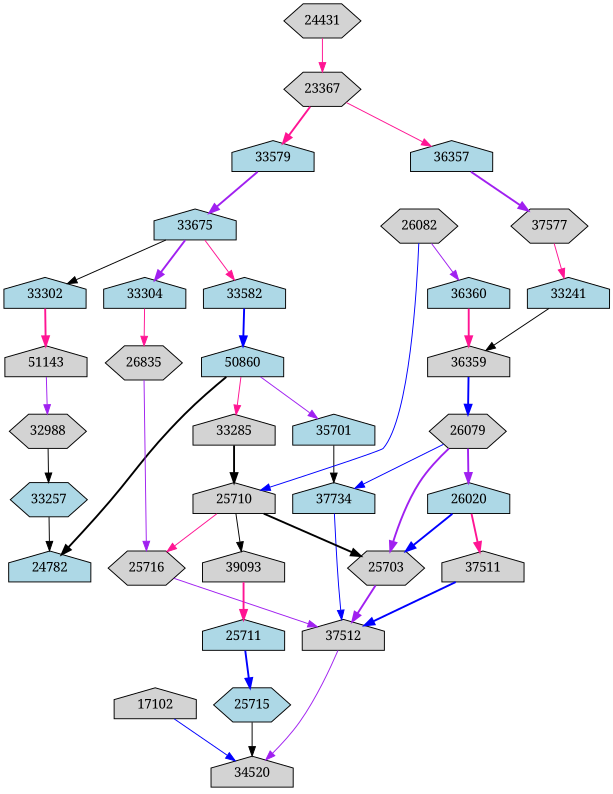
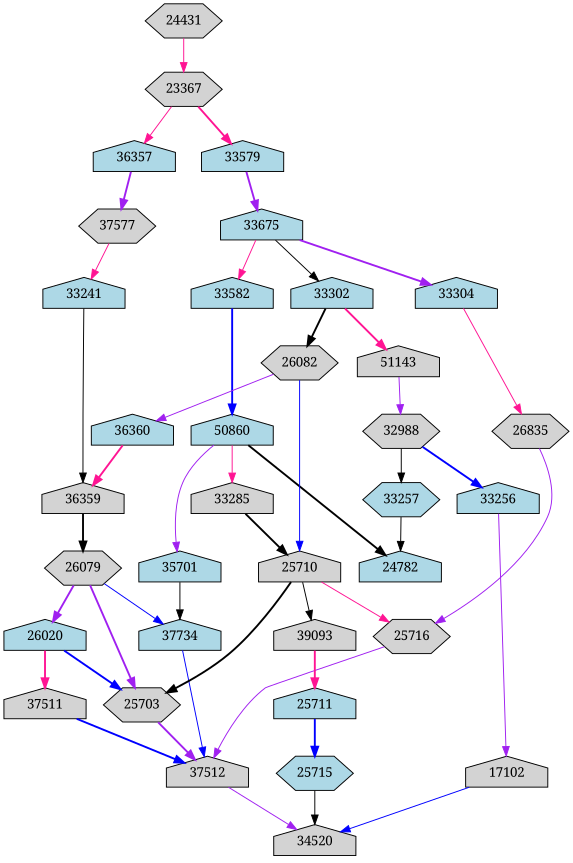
none -> (319, 323)
(468, 391) -> (83, 528)
none -> (498, 500)
